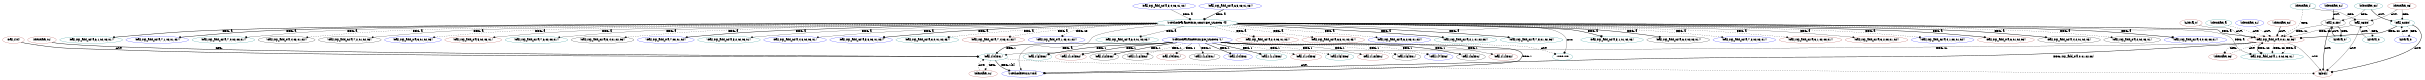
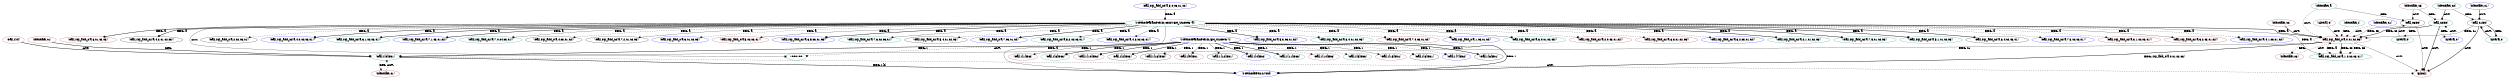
(2335, 11) -> (2368, 14)
(1215, 14) -> (976, 28)
(1082, 31) -> (1393, 31)
(223, 40) -> (491, 40)
